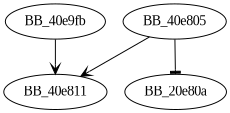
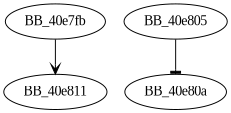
(55, 22) -> (55, 22)
(119, 54) -> none
(176, 92) -> (176, 92)
